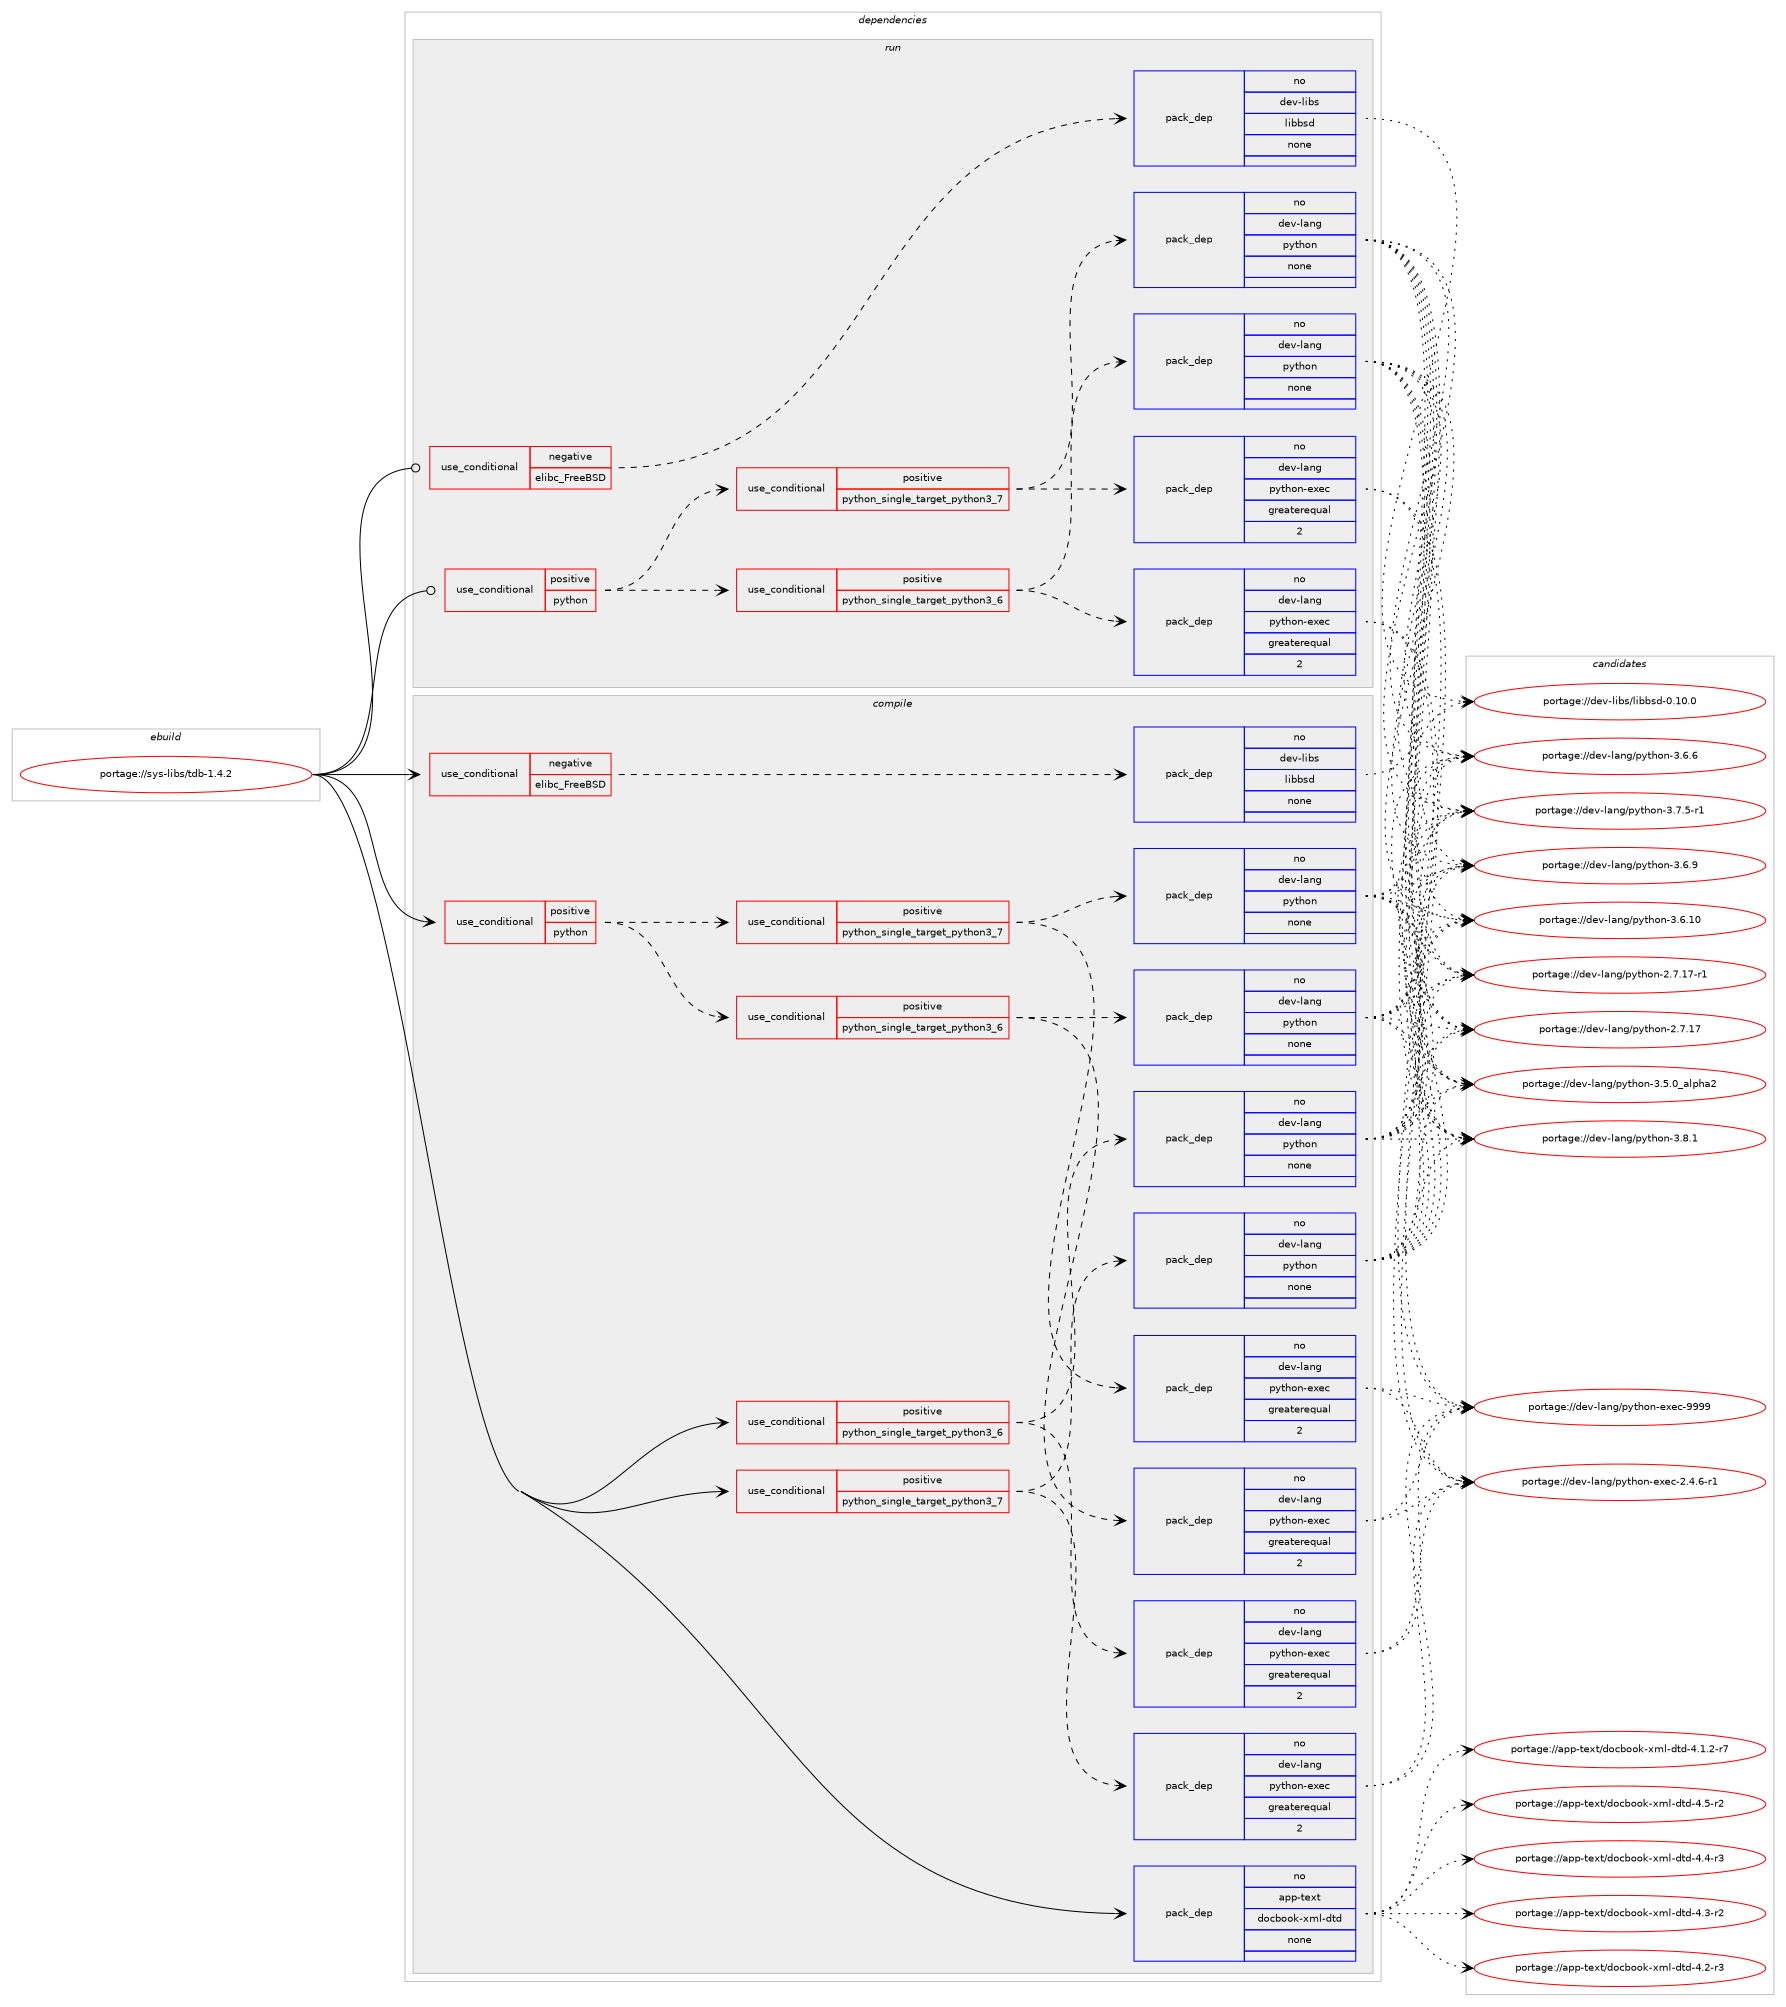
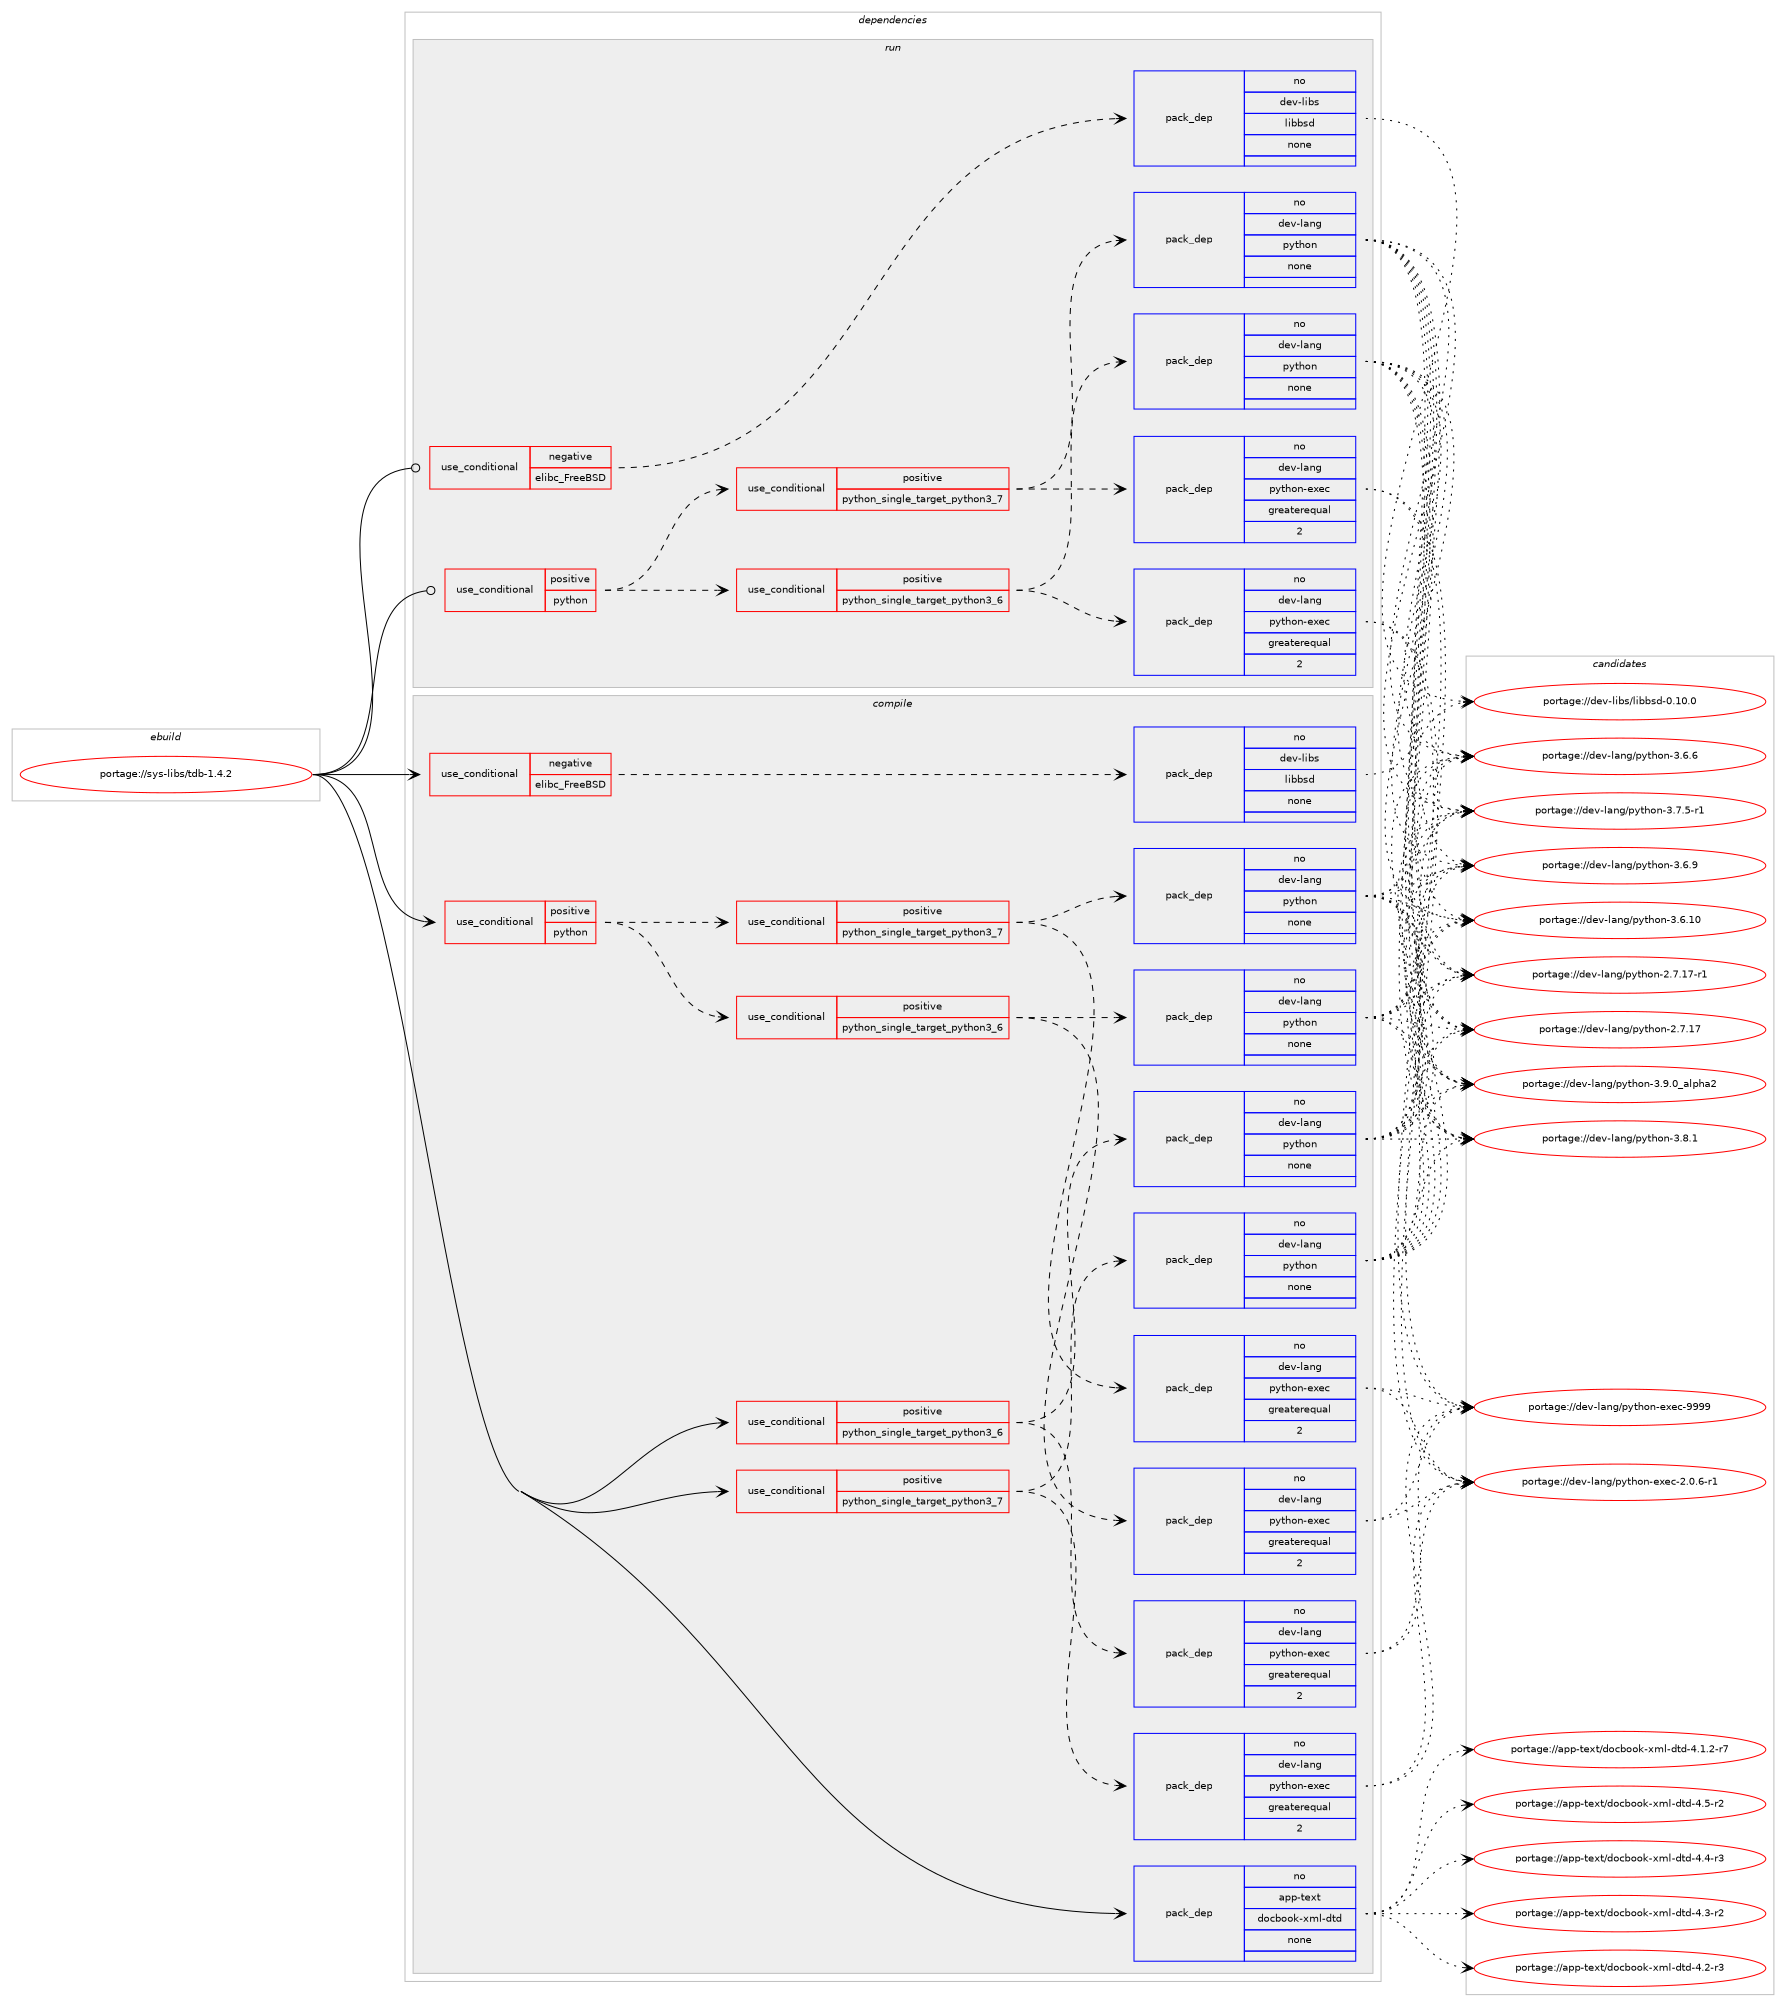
(1620, 1084) -> (1620, 1084)
(1620, 1482) -> (1620, 1482)
